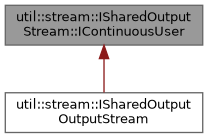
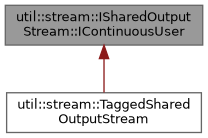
(104, 113) -> (104, 113)
